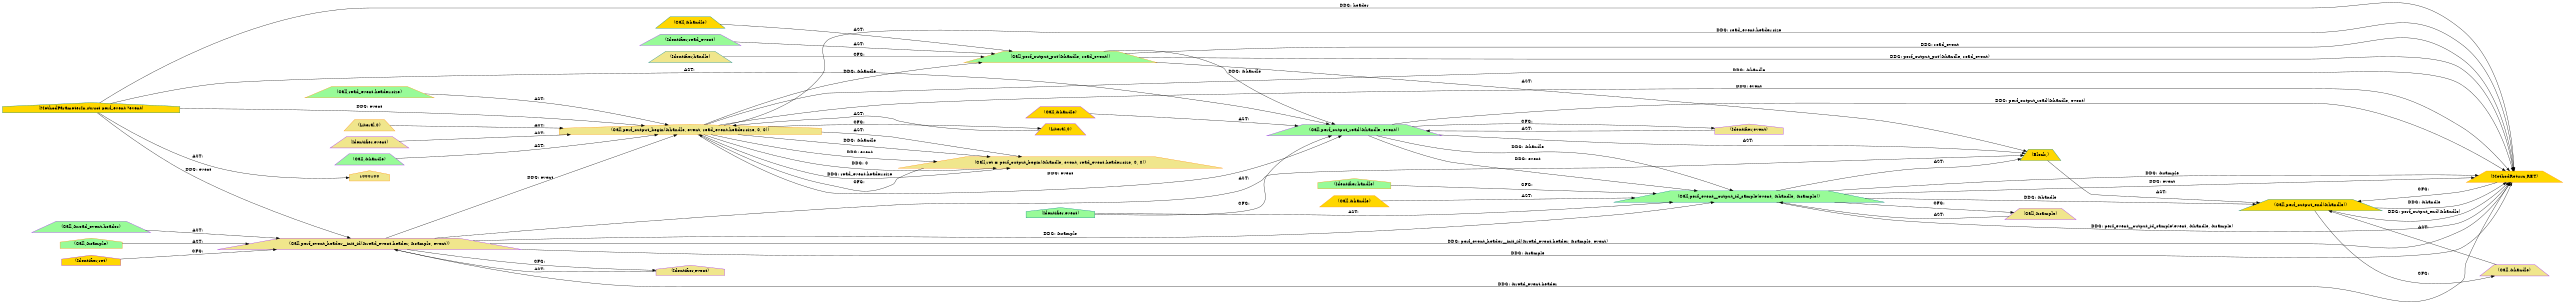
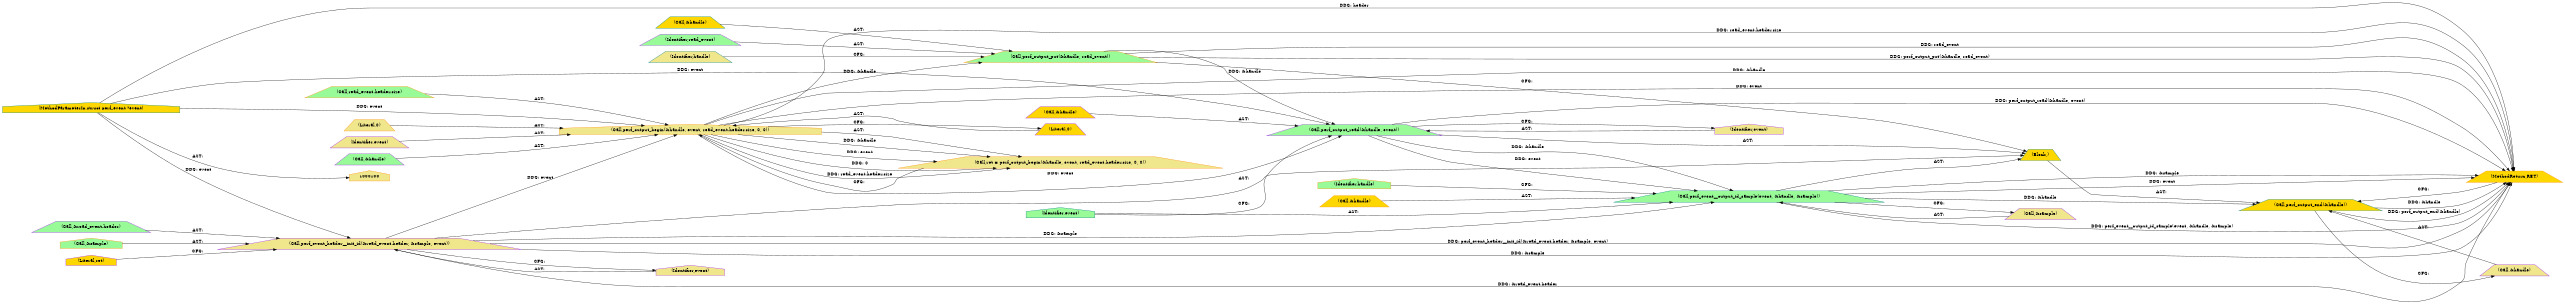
(690, 70) -> (690, 70)
(1528, 81) -> (1528, 81)
(91, 261) -> (91, 261)
